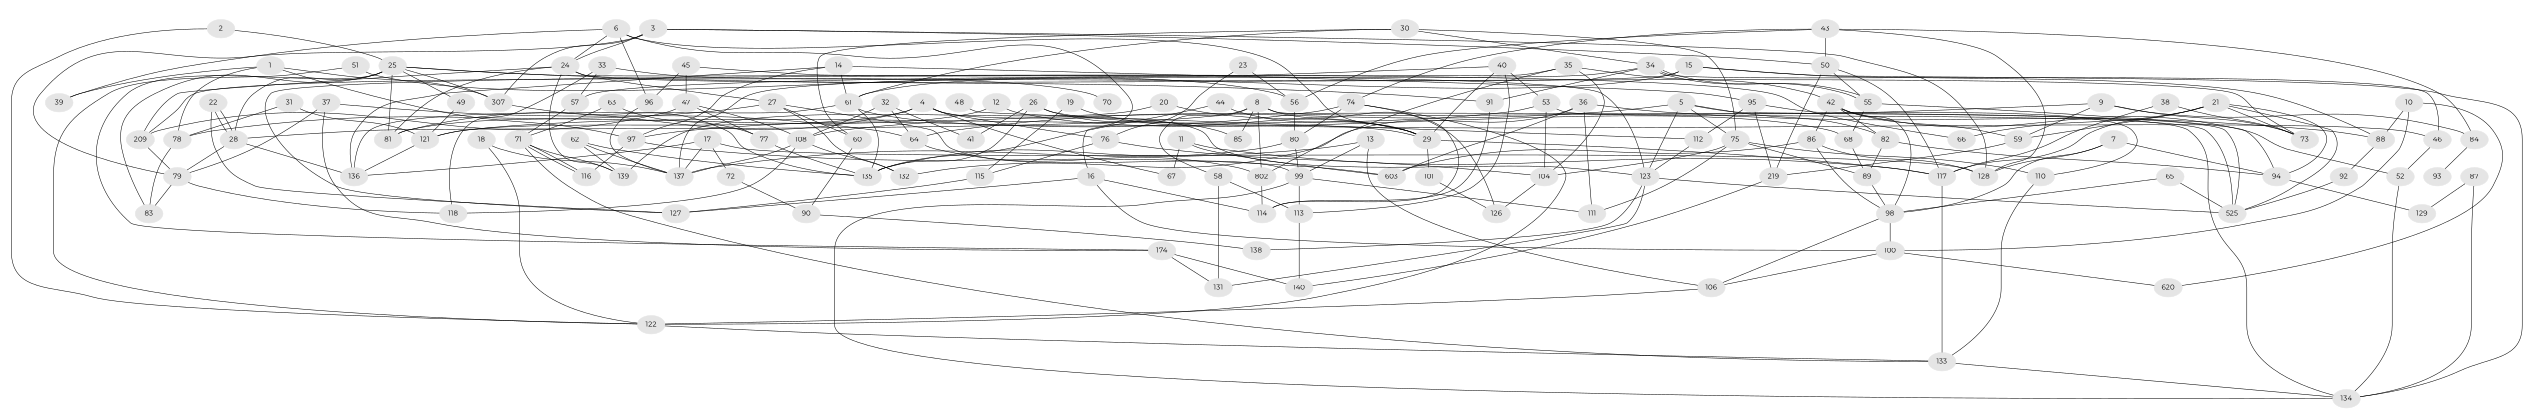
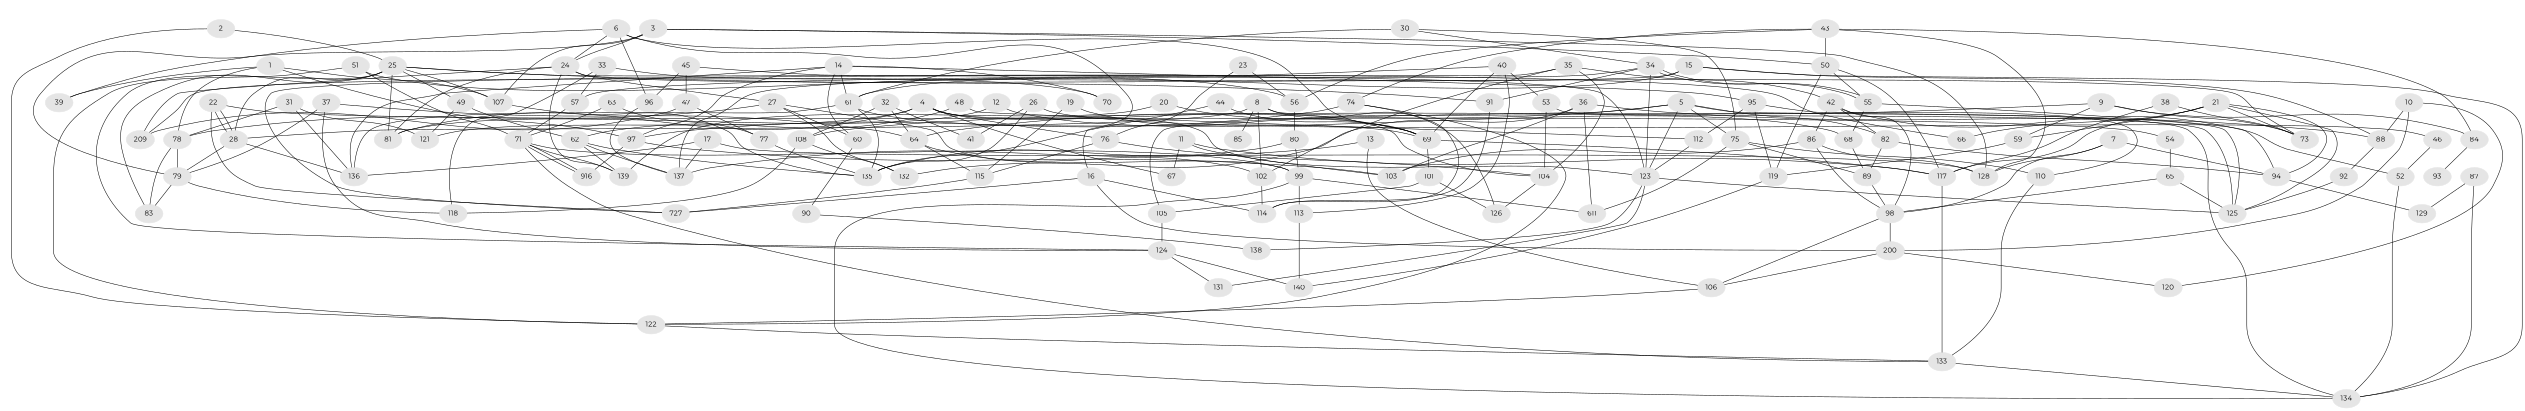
(1176, 33) -> (828, 104)
none -> (976, 73)
(2065, 78) -> (1648, 123)
none -> (420, 102)
(499, 103) -> (499, 103)
(745, 118) -> none
(986, 121) -> none
(1323, 121) -> none
(1135, 122) -> none
none -> (517, 124)
(1923, 124) -> none
none -> (769, 126)
(482, 140) -> none
(1427, 140) -> (1427, 140)
none -> (2170, 140)
(1347, 152) -> (720, 155)
(159, 158) -> (177, 158)
(390, 158) -> (319, 137)
(742, 161) -> none
(1646, 163) -> (1238, 114)
none -> (957, 164)
(586, 177) -> (586, 177)
(731, 177) -> none
(1218, 177) -> none
(1262, 177) -> (1262, 177)
(1392, 177) -> (1392, 177)
(1773, 177) -> (1773, 177)
(676, 214) -> (676, 214)
none -> (1162, 214)
(1592, 214) -> (1592, 214)
(2232, 214) -> (2232, 214)
(1162, 251) -> (1162, 251)
(1890, 251) -> (1890, 251)
(2168, 288) -> (2168, 288)
